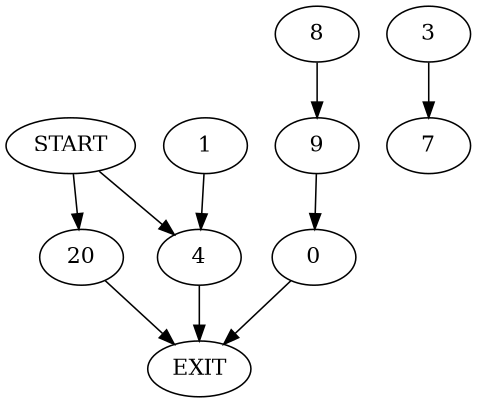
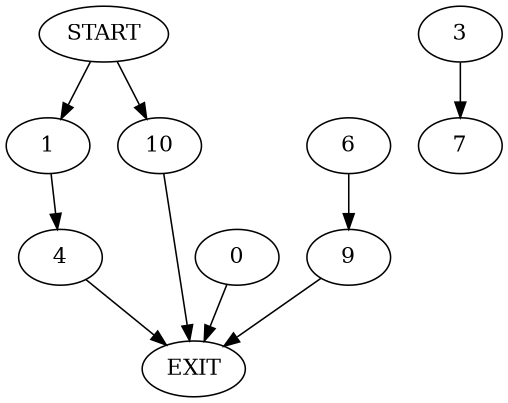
(317, 34) -> (349, 146)
(316, 194) -> (279, 308)
(131, 198) -> (79, 83)
(82, 257) -> (160, 146)
